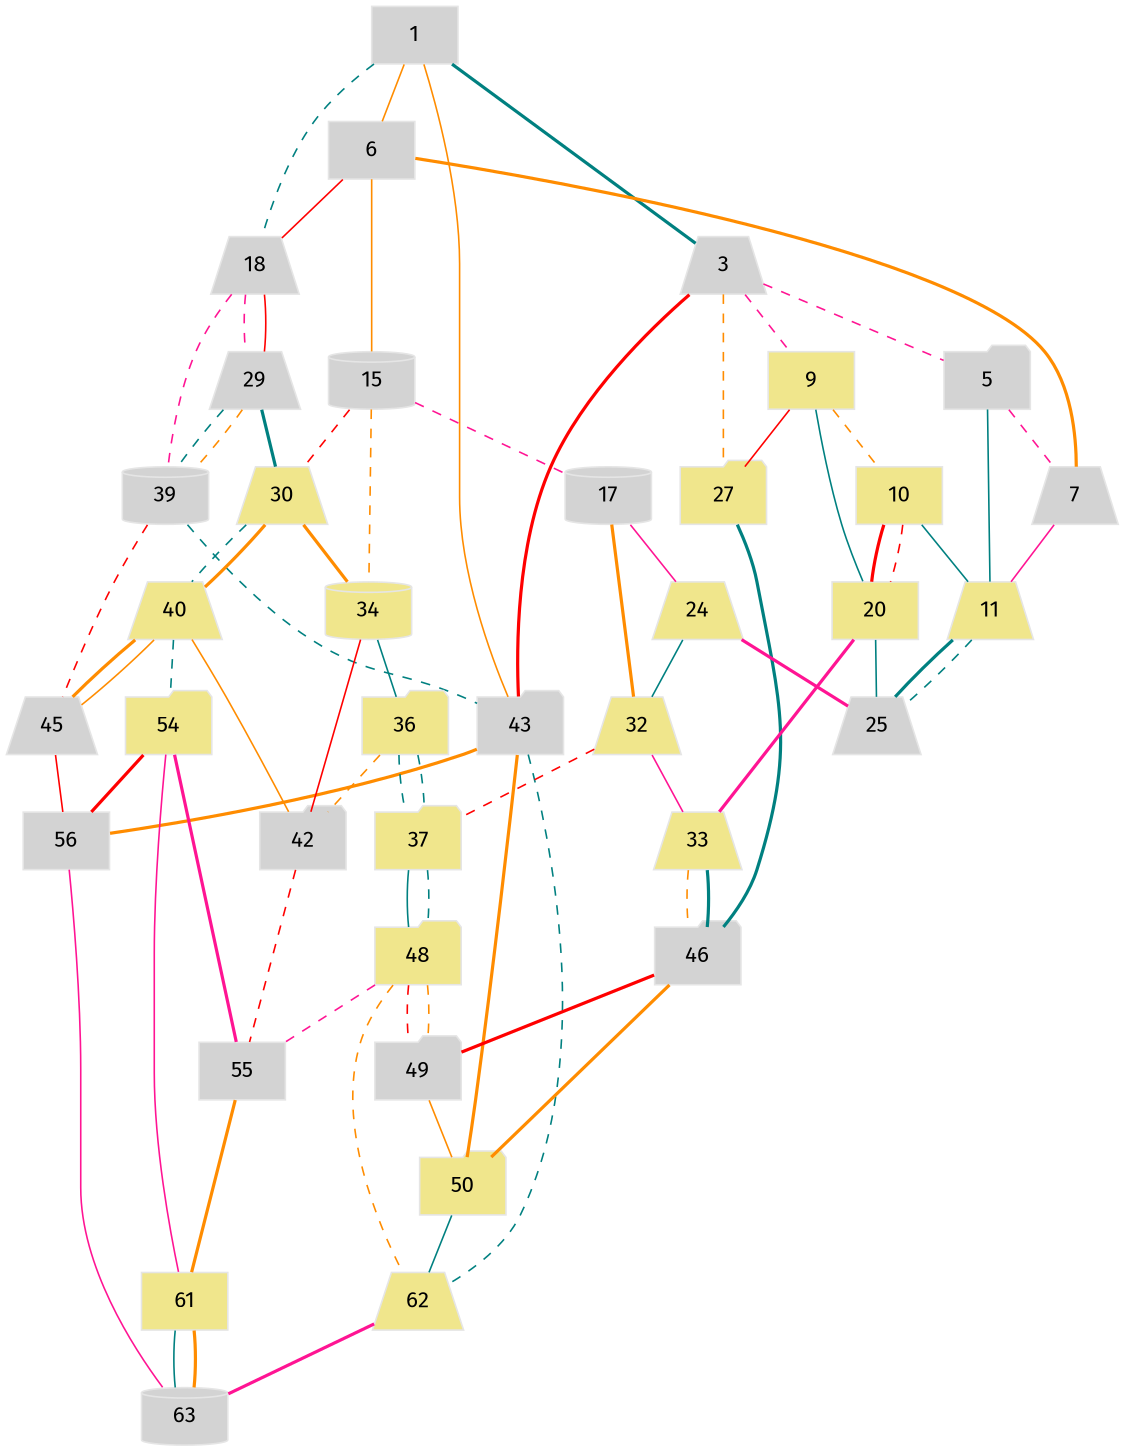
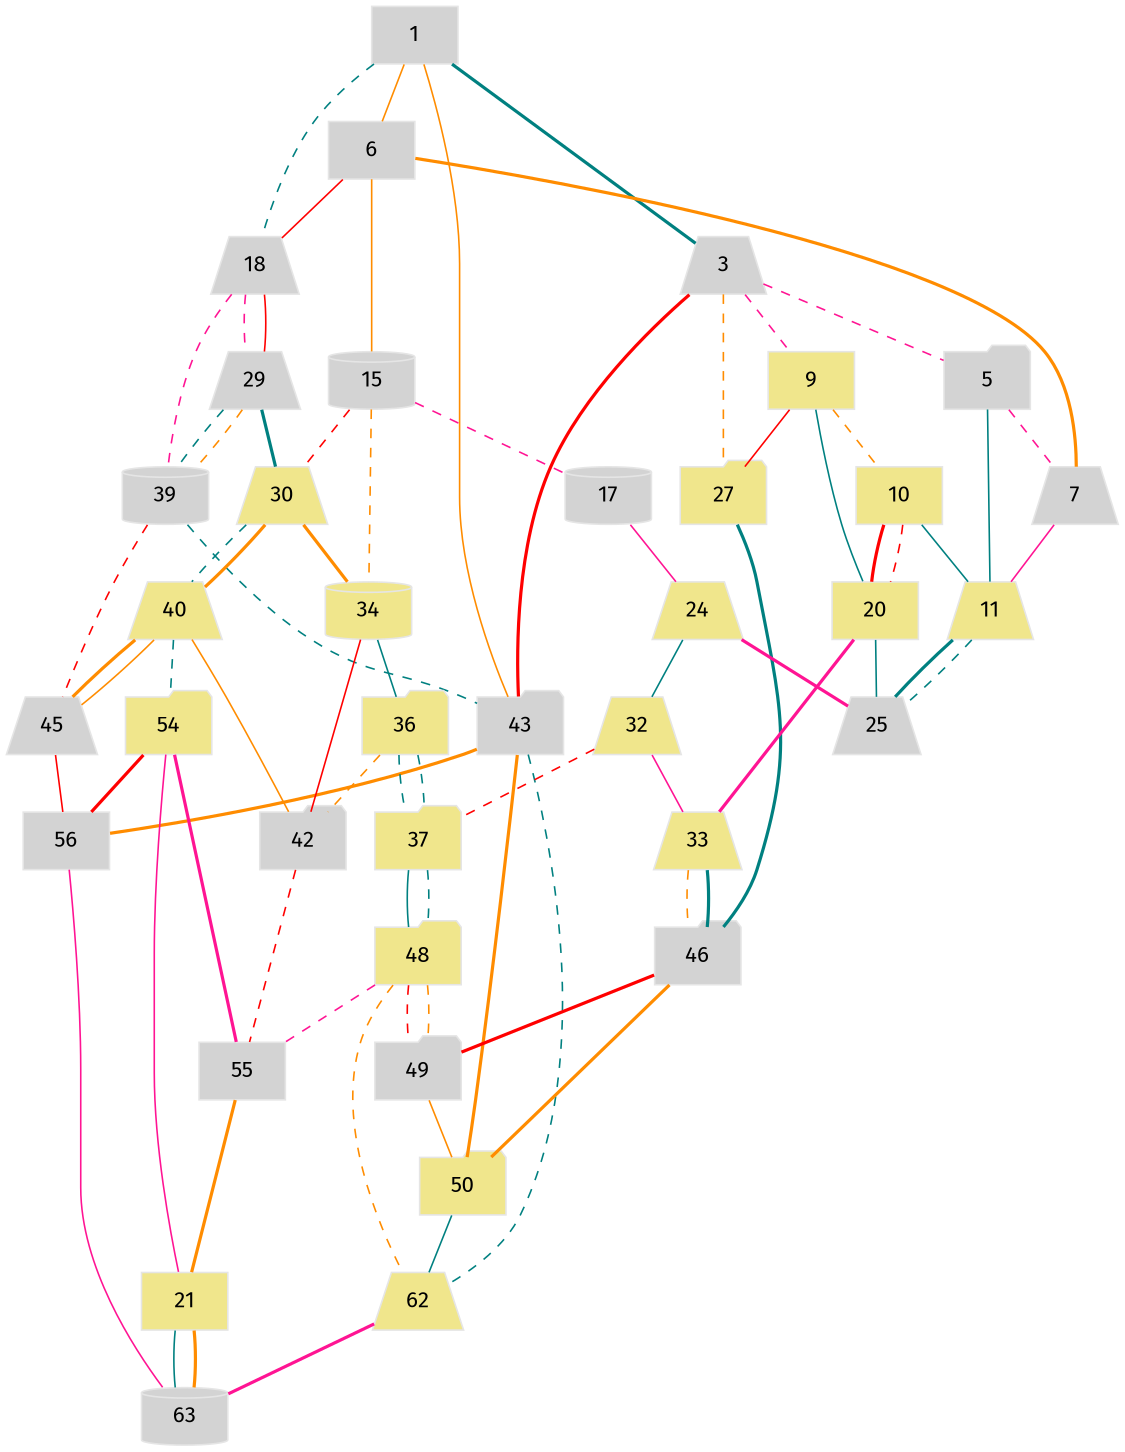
(623, 611) -> none
(185, 1301) -> (185, 1301)
